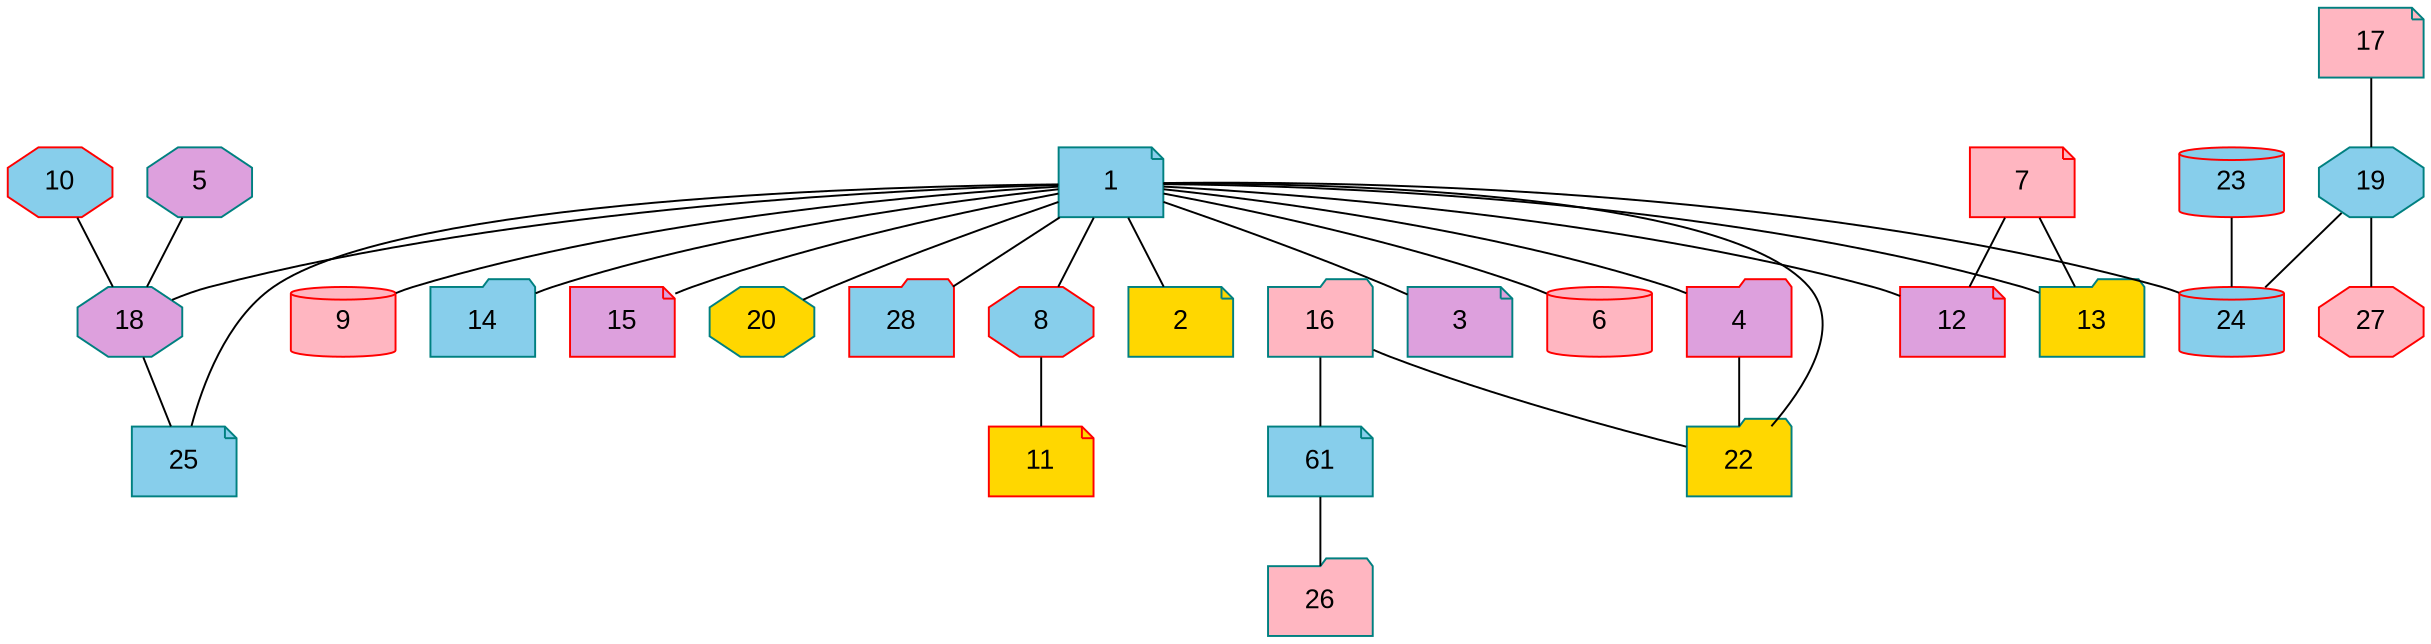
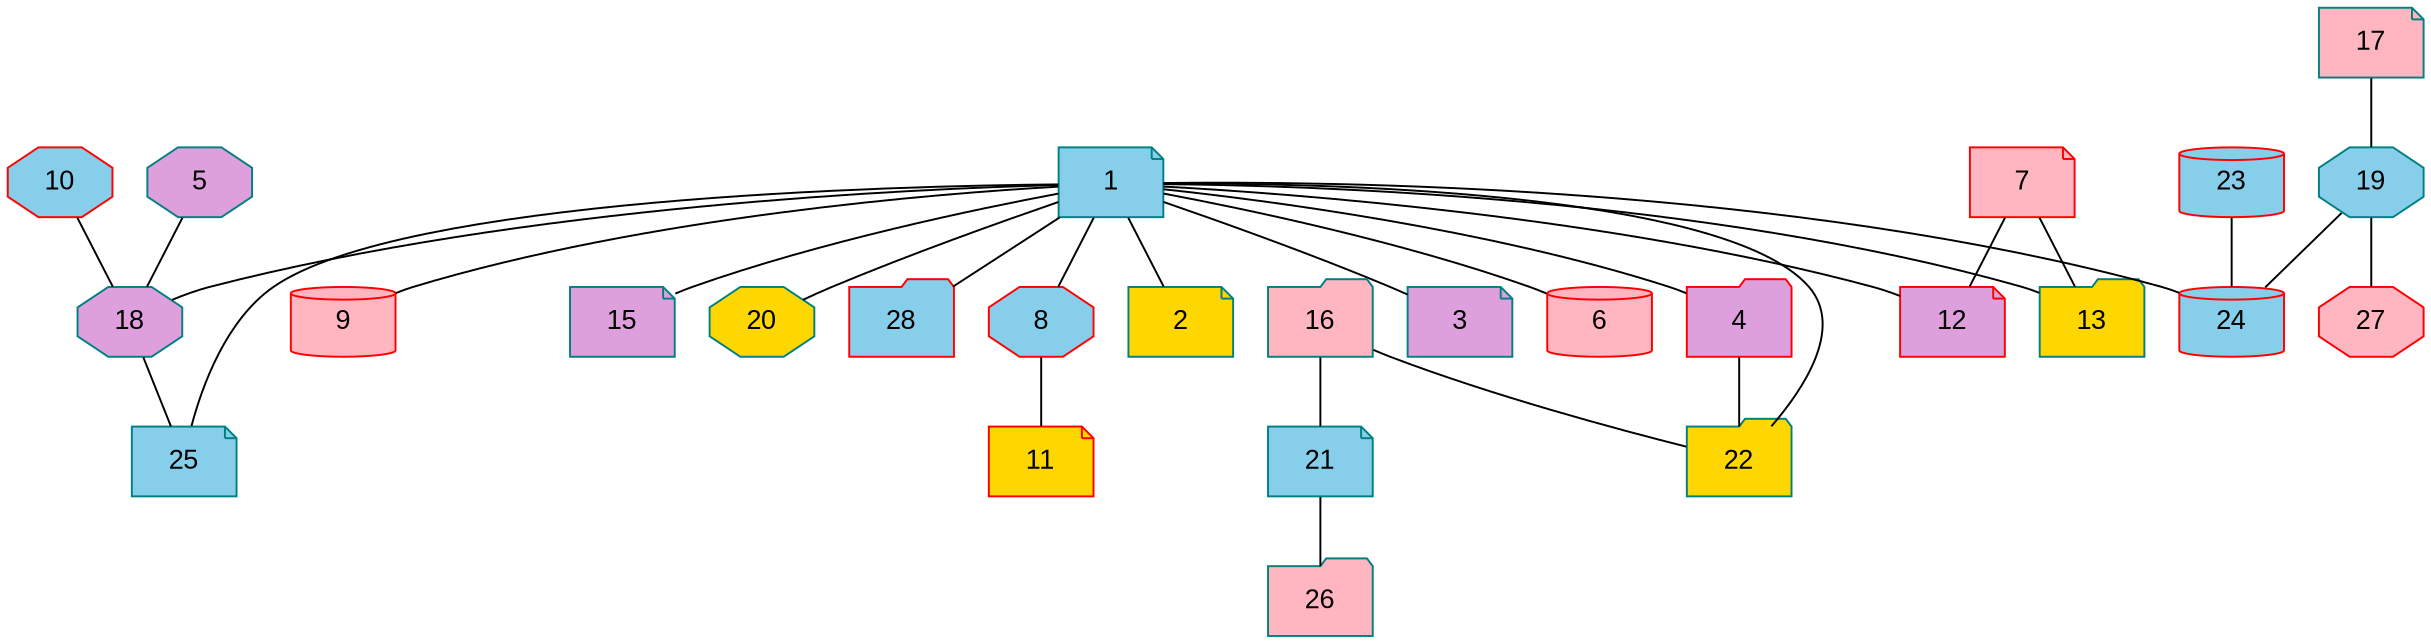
(483, 322) -> none
(622, 322) -> (622, 322)
(1320, 461) -> (1320, 461)
